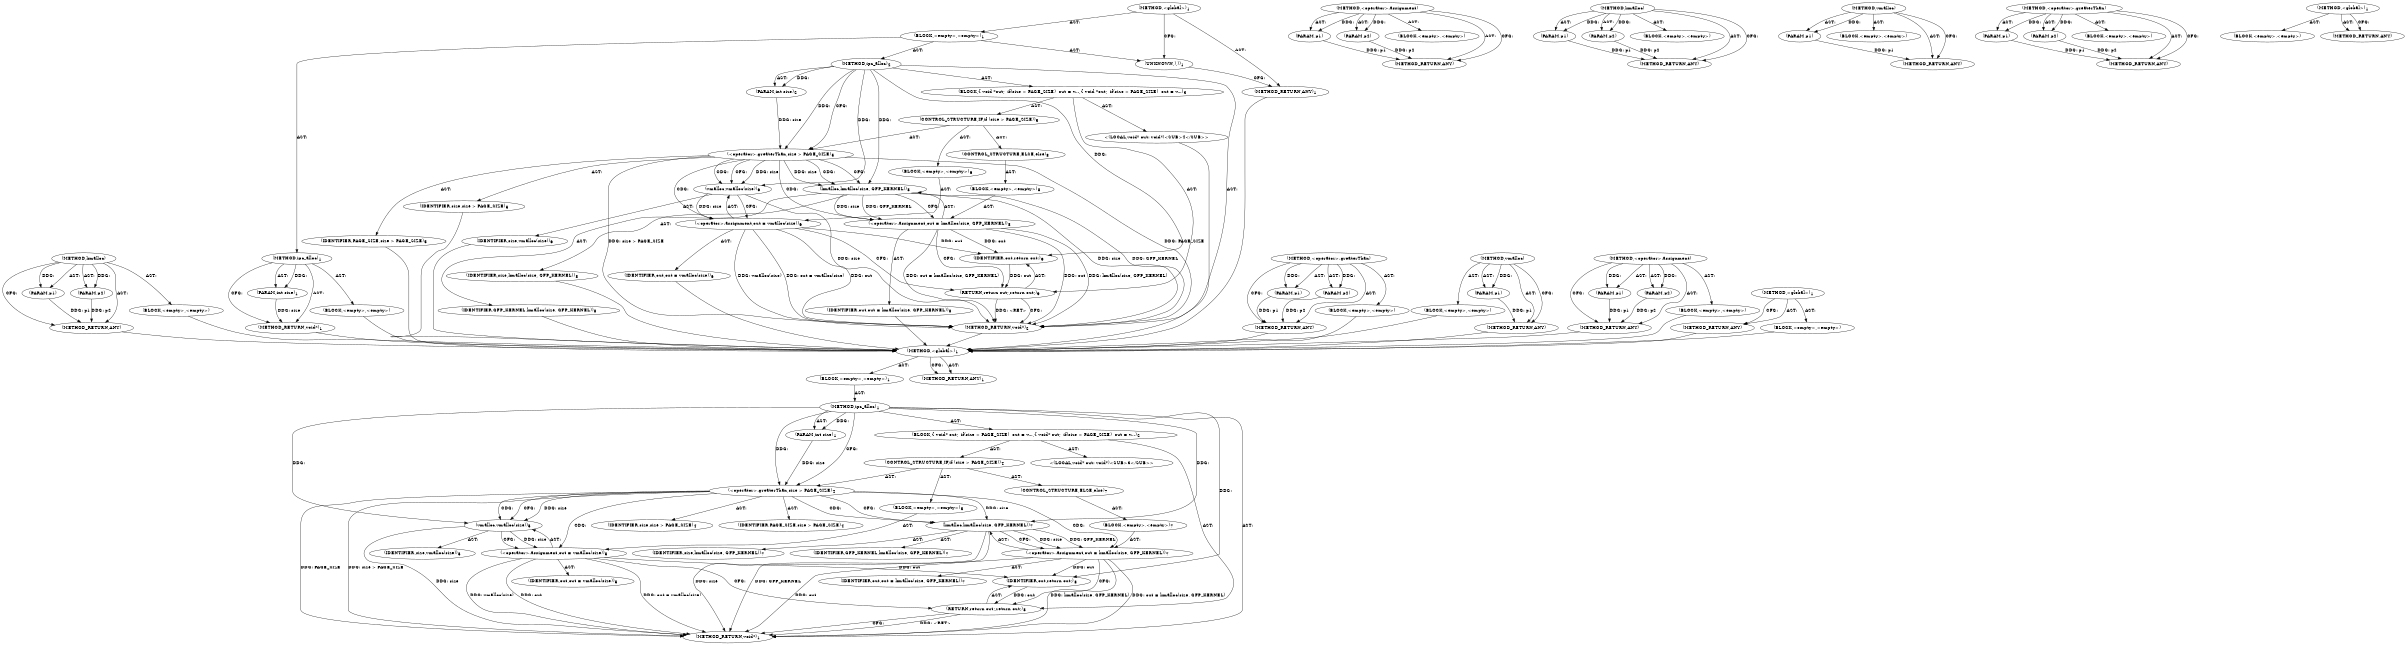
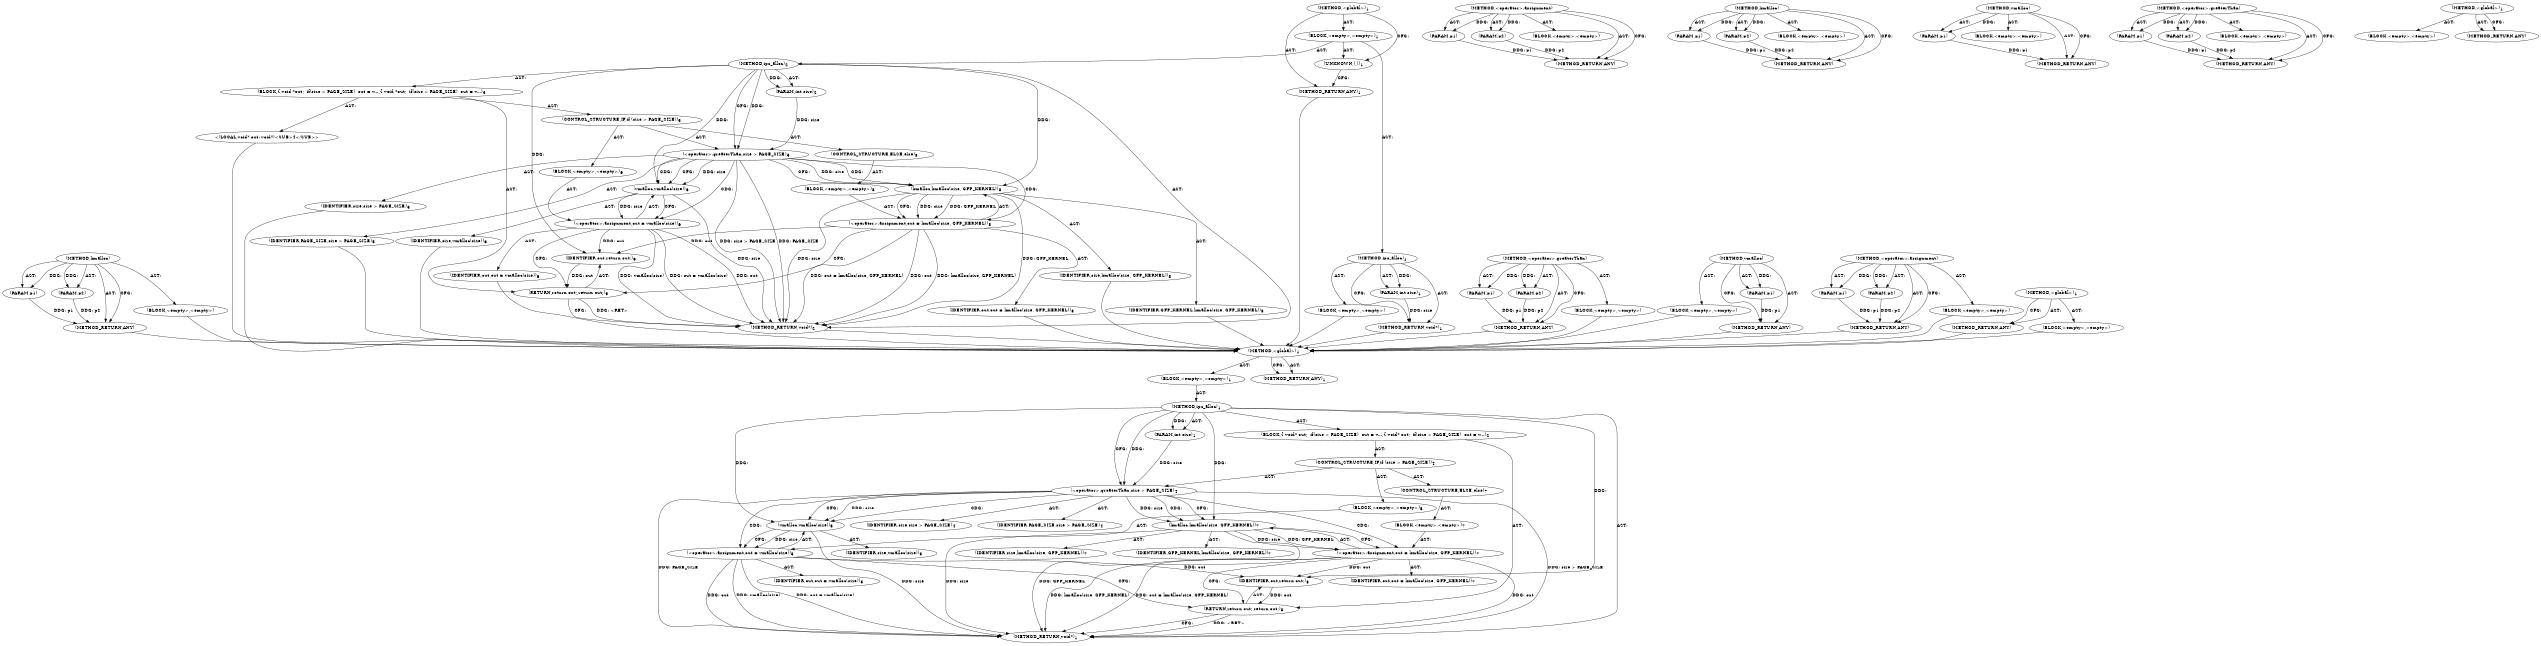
(1102, 463) -> none
